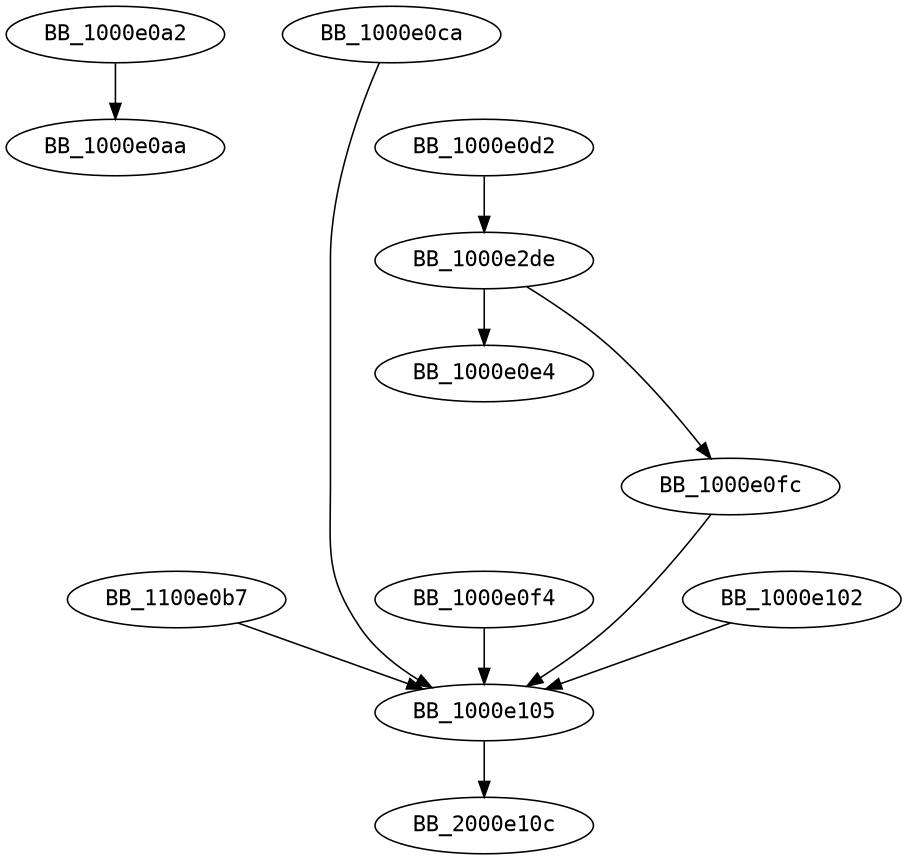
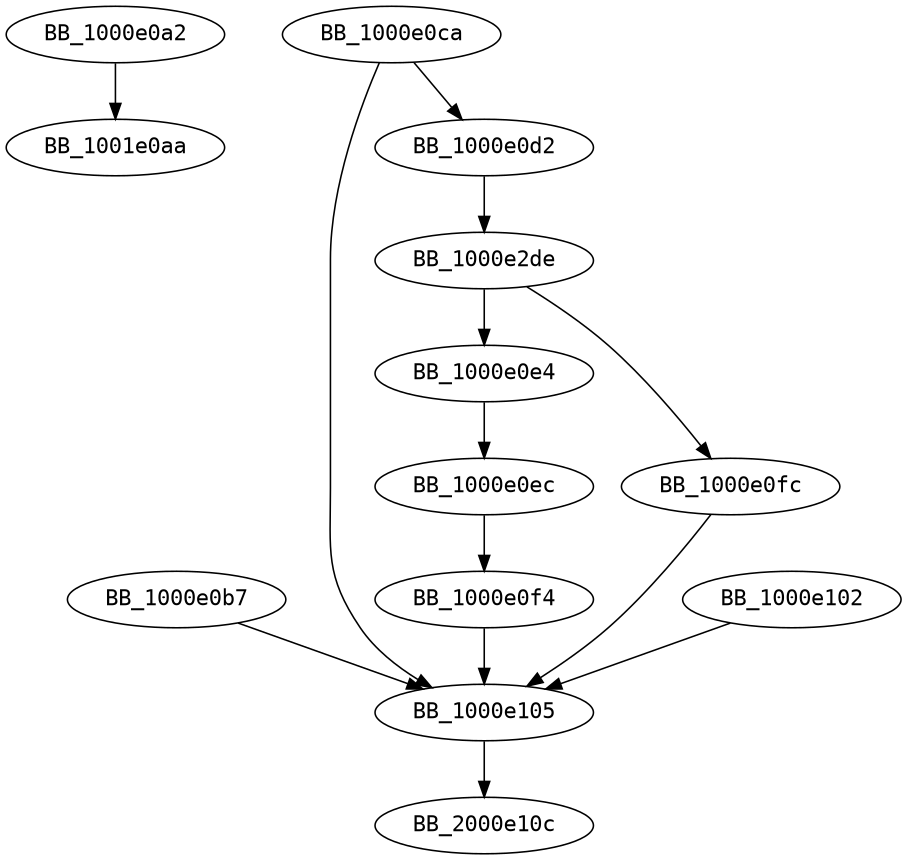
none -> (433, 85)
(115, 148) -> (115, 148)
none -> (484, 487)
(177, 600) -> (177, 600)
